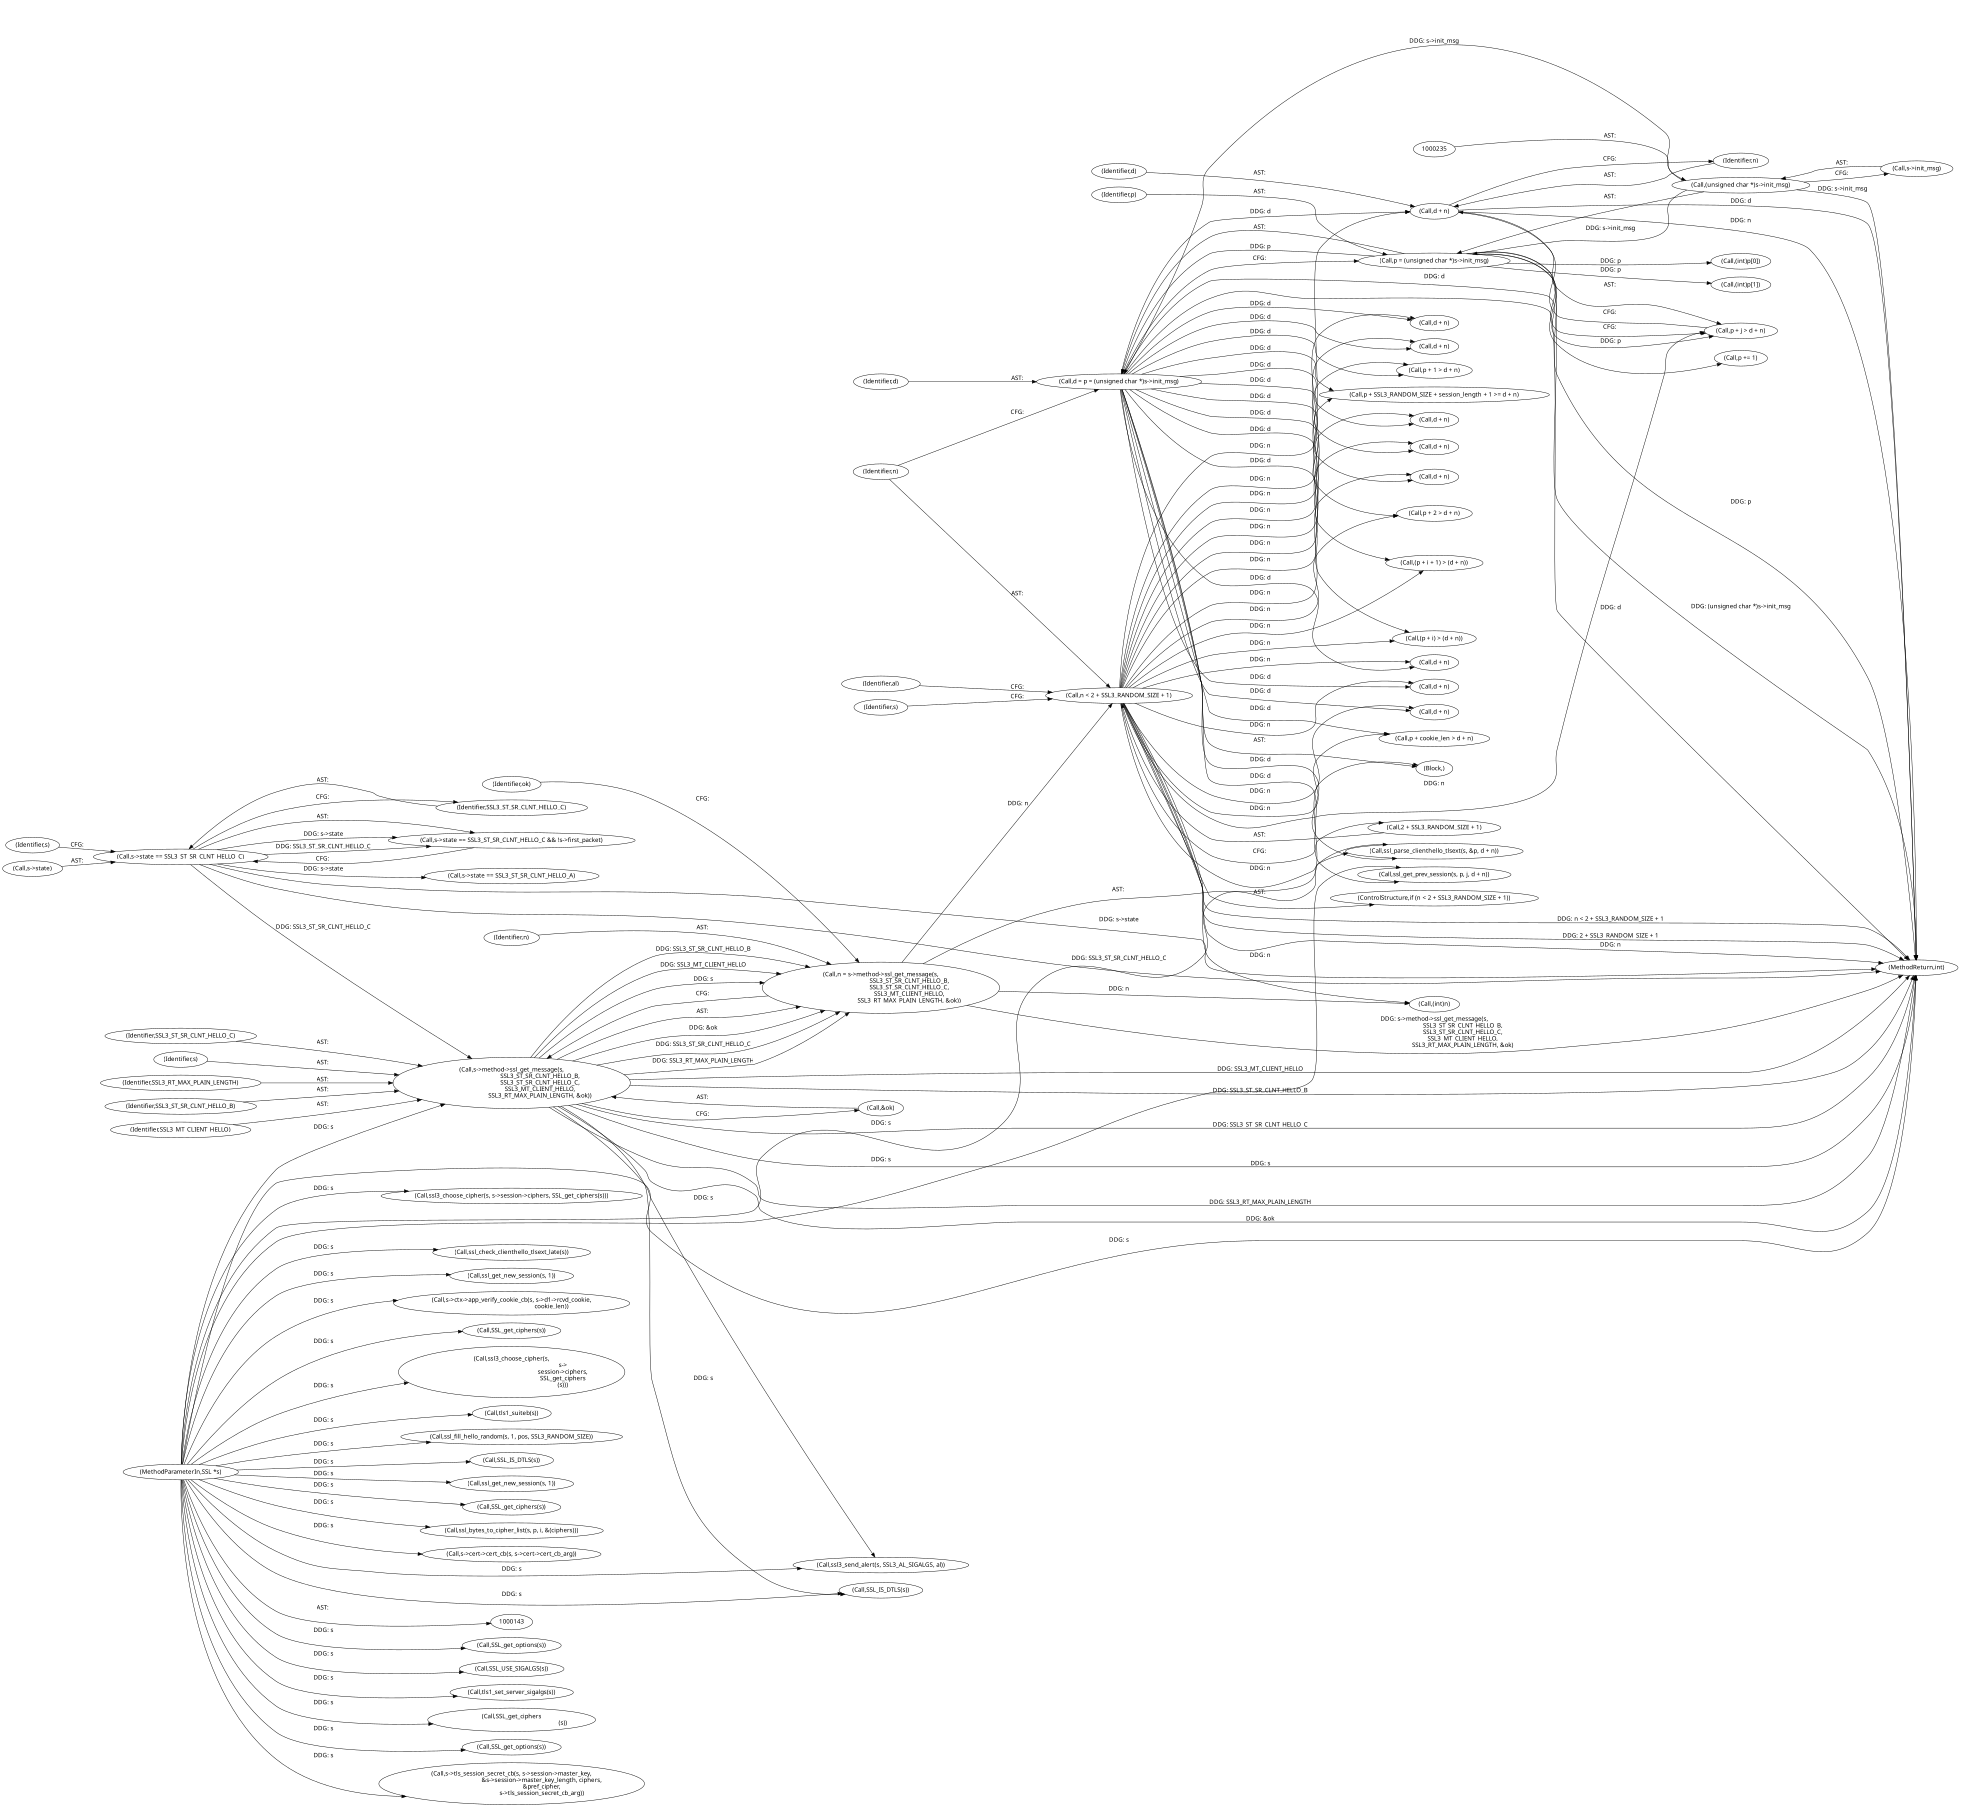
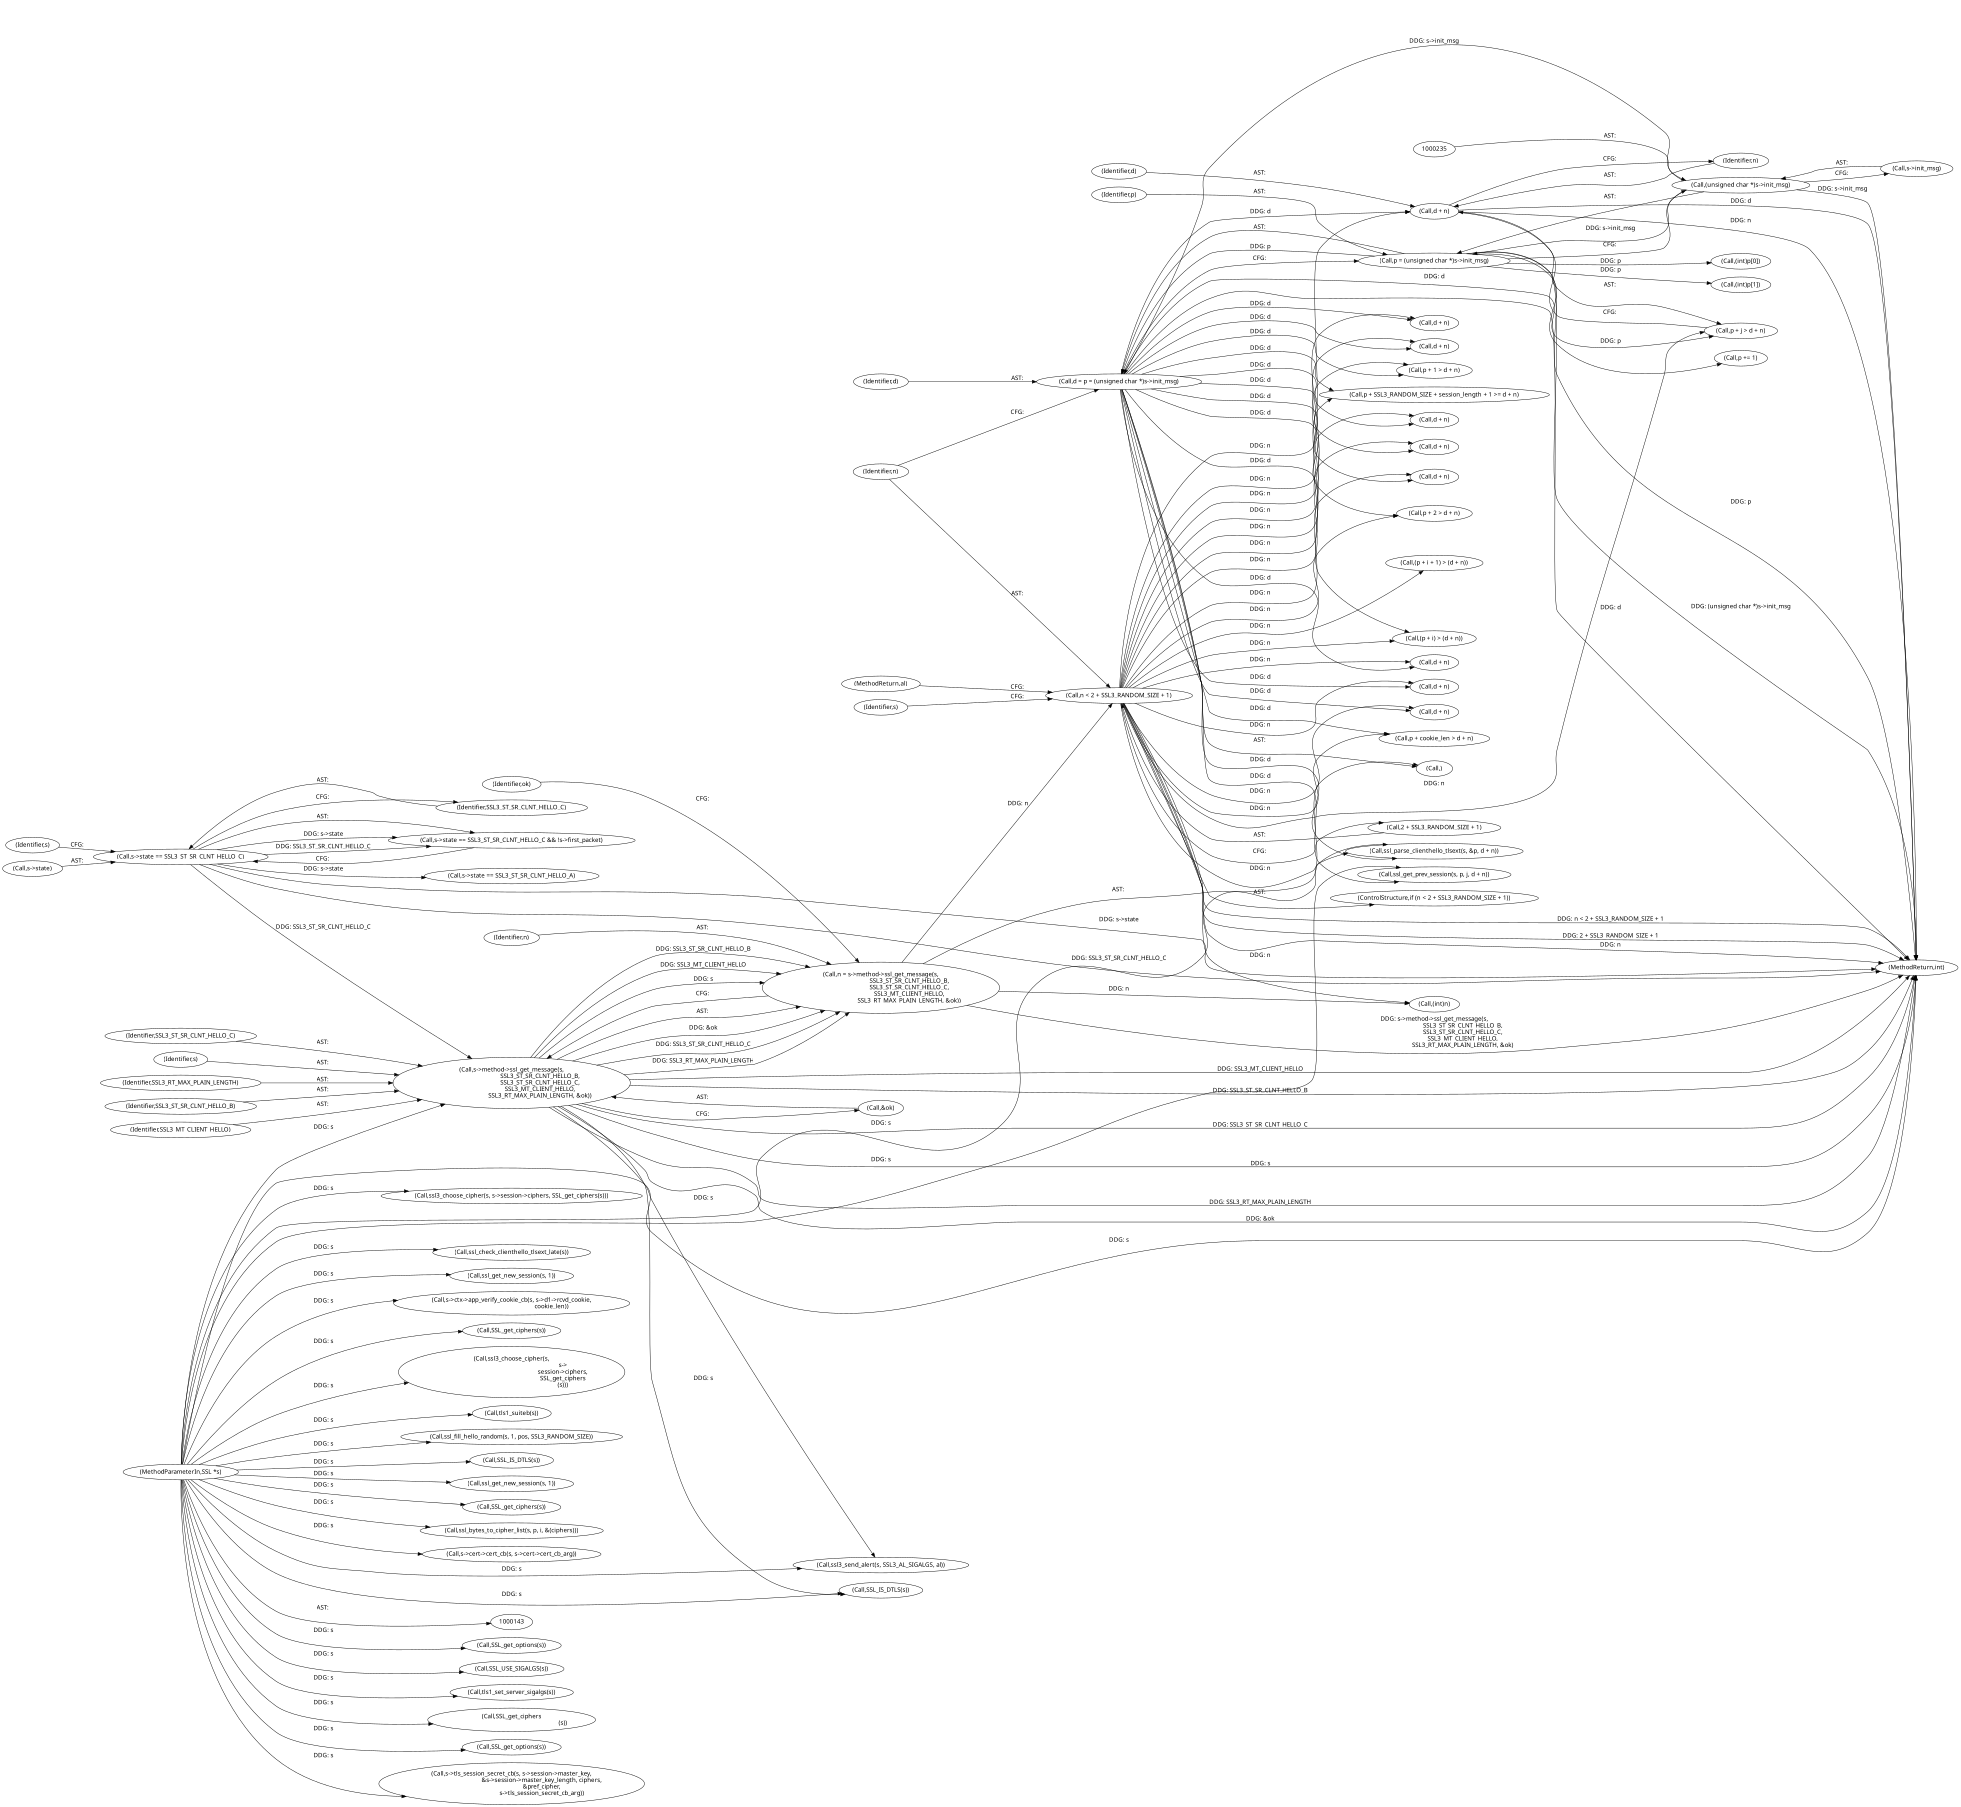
(1561, 332) -> (1618, 254)
(1296, 435) -> none
(881, 684) -> (881, 684)
(1434, 769) -> (1434, 769)
